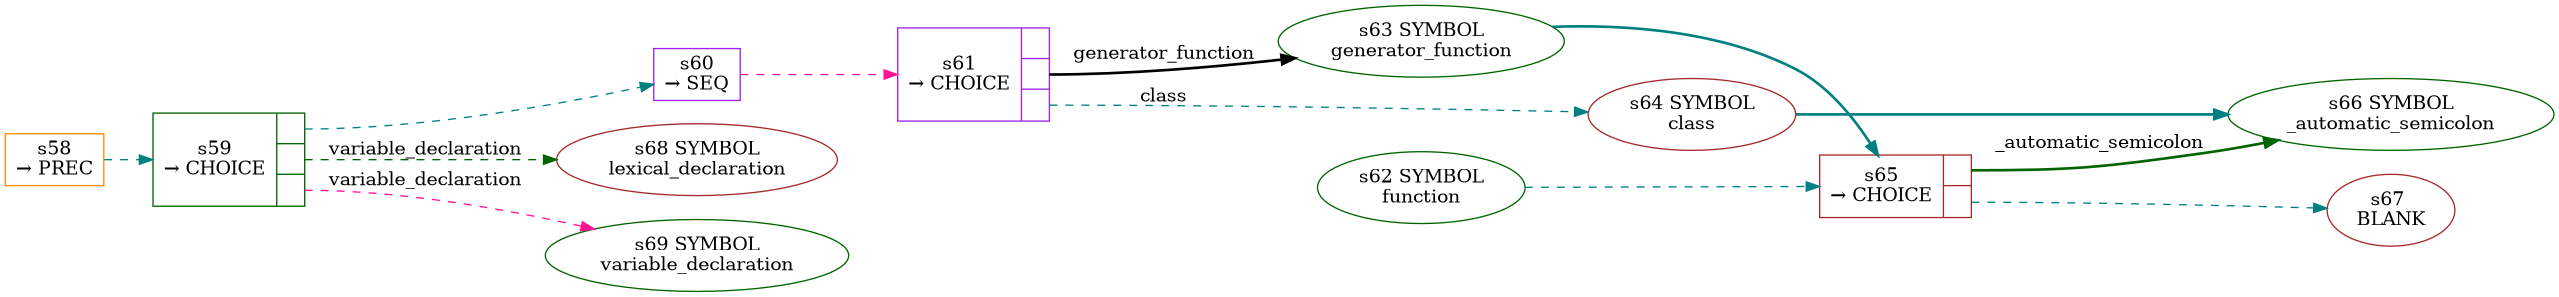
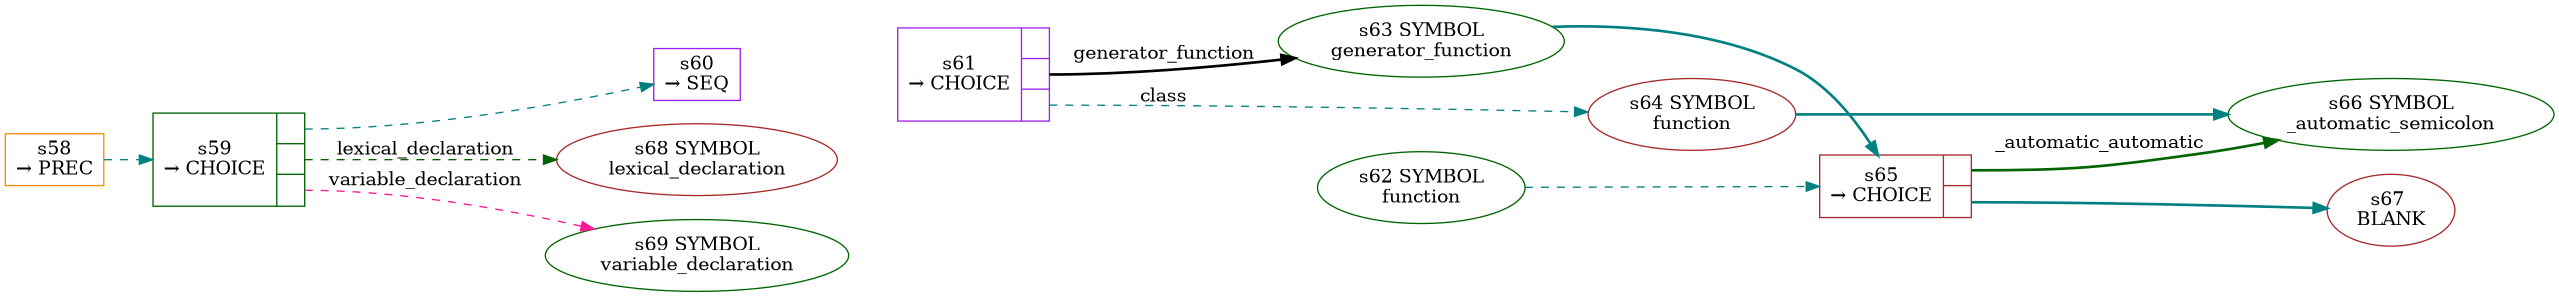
(812, 75) -> none
(1692, 114) -> (1692, 114)
(2100, 143) -> (2100, 143)
(425, 150) -> (425, 150)
(2142, 204) -> (2142, 204)
